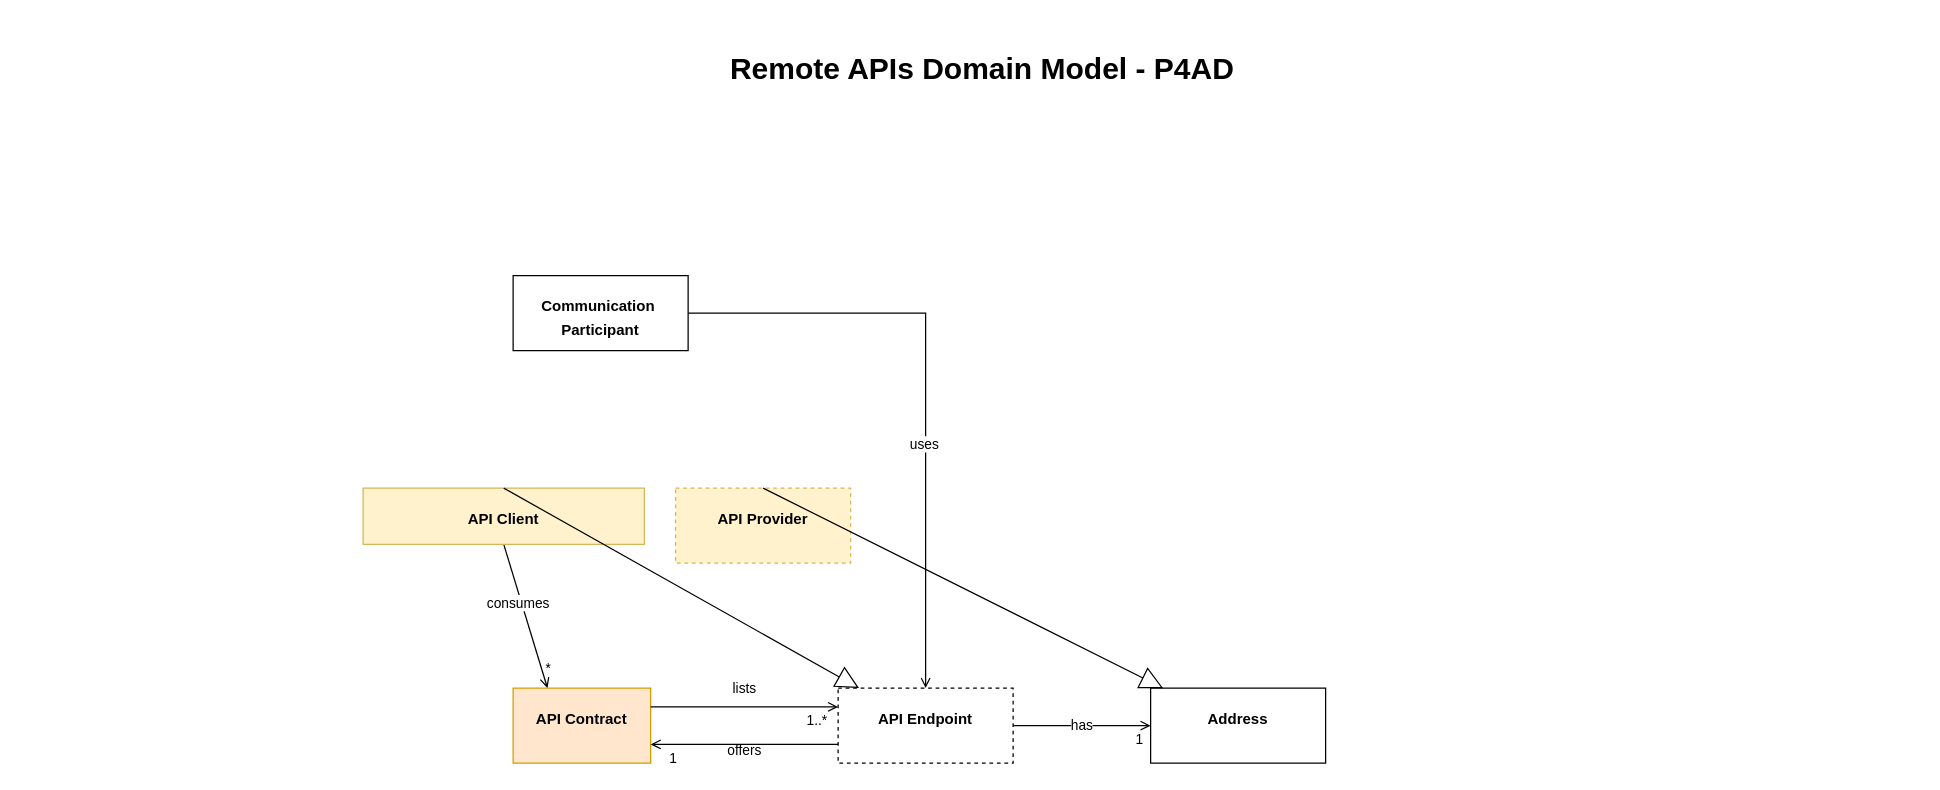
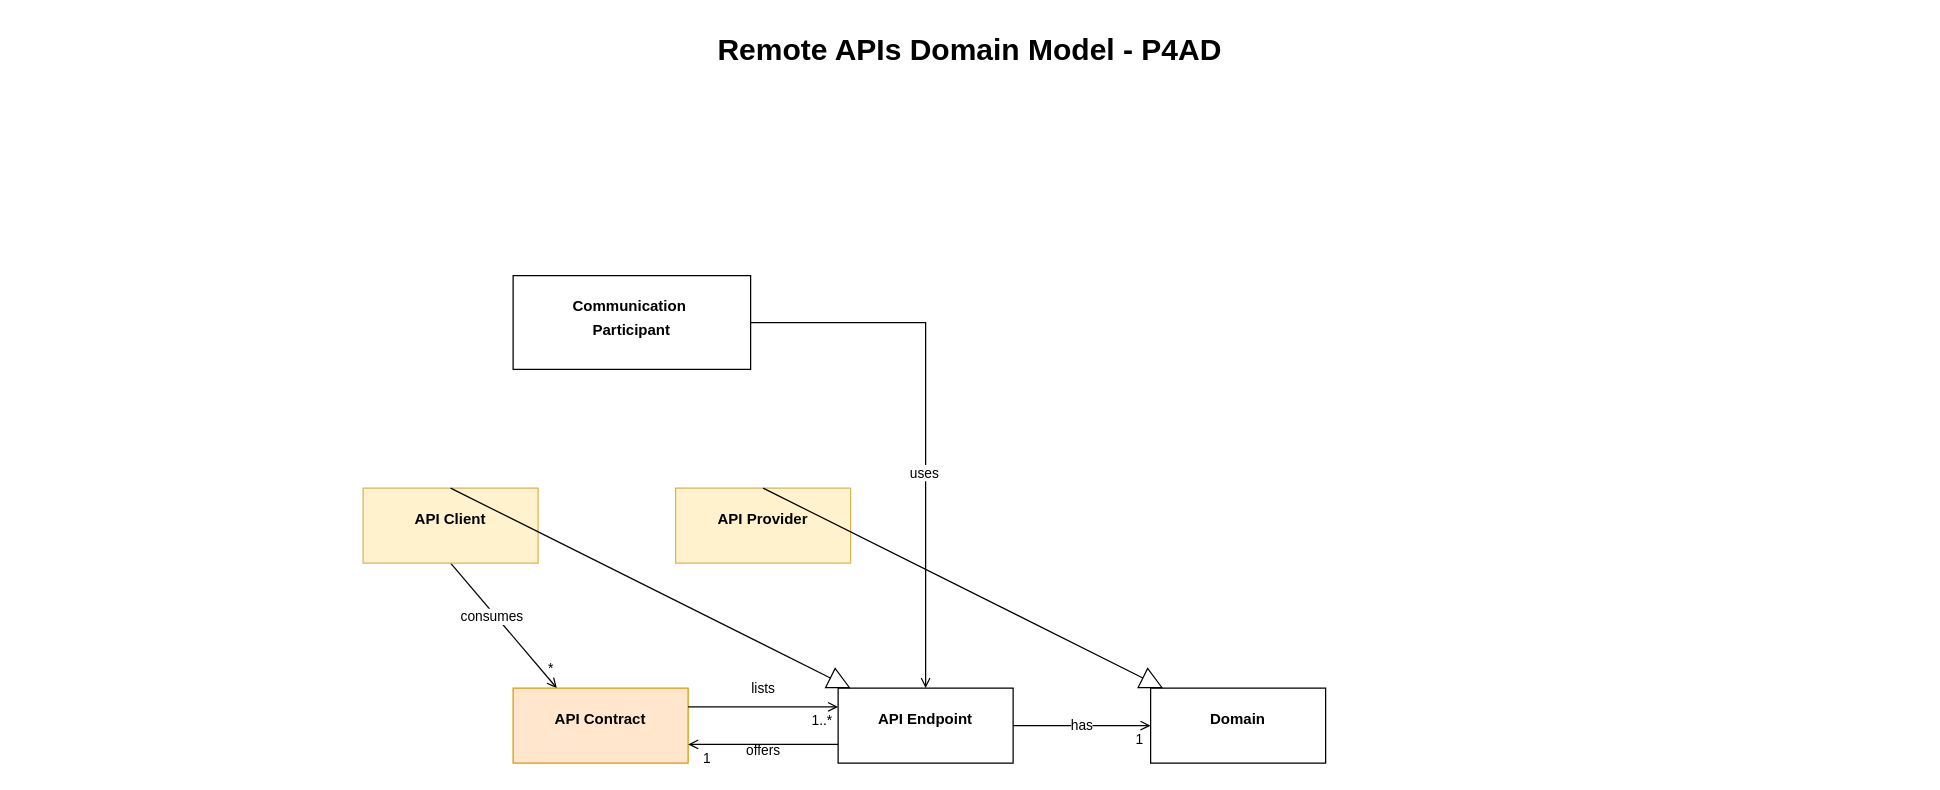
(982, 69) -> (969, 51)
(601, 313) -> (632, 323)
(504, 516) -> (451, 526)
(763, 526) -> (763, 526)
(1180, 697) -> (1174, 697)
(582, 726) -> (601, 726)
(926, 726) -> (926, 726)
